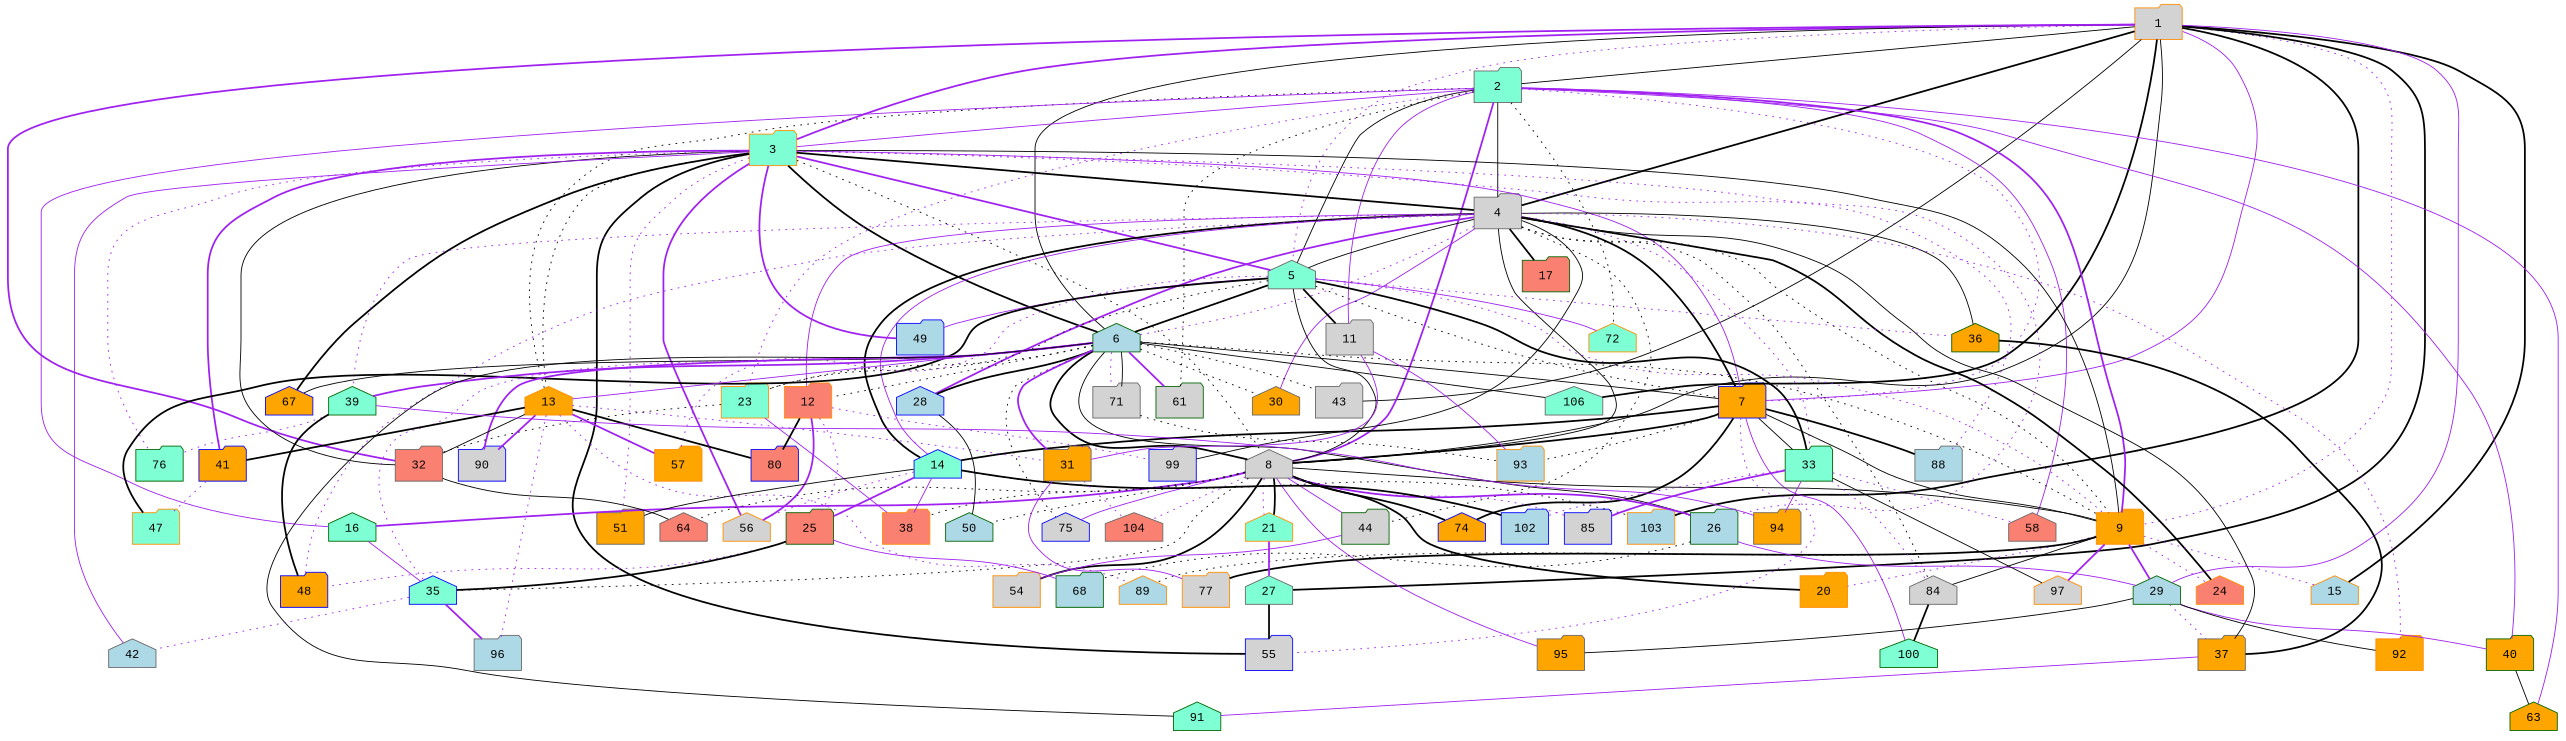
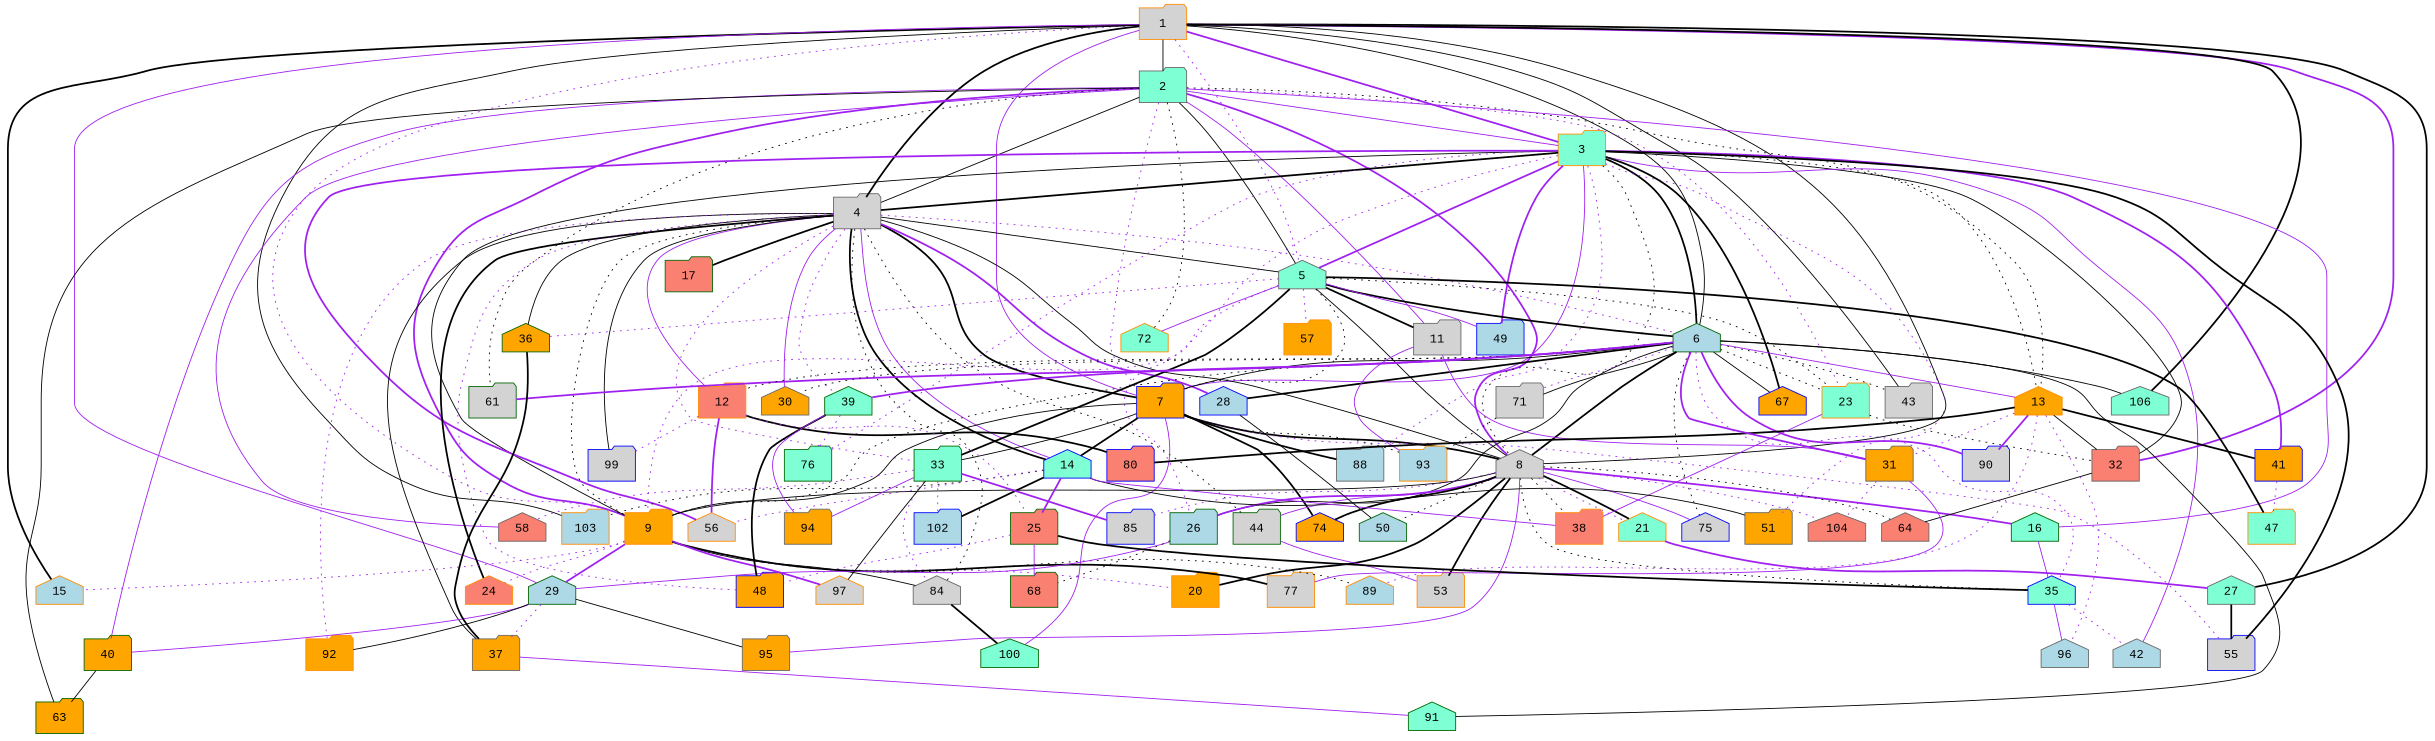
(2219, 153) -> (366, 121)
(2240, 425) -> (436, 86)
(613, 434) -> none
(1017, 592) -> (1441, 592)
(1080, 592) -> (1034, 592)
(464, 622) -> (2058, 622)
(498, 655) -> (2065, 655)
(2534, 718) -> (60, 718)
